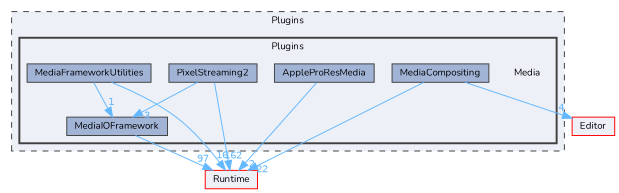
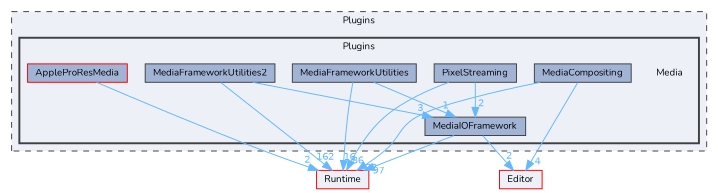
(213, 73) -> (210, 73)
(324, 73) -> (77, 73)
none -> (475, 73)
none -> (495, 149)
